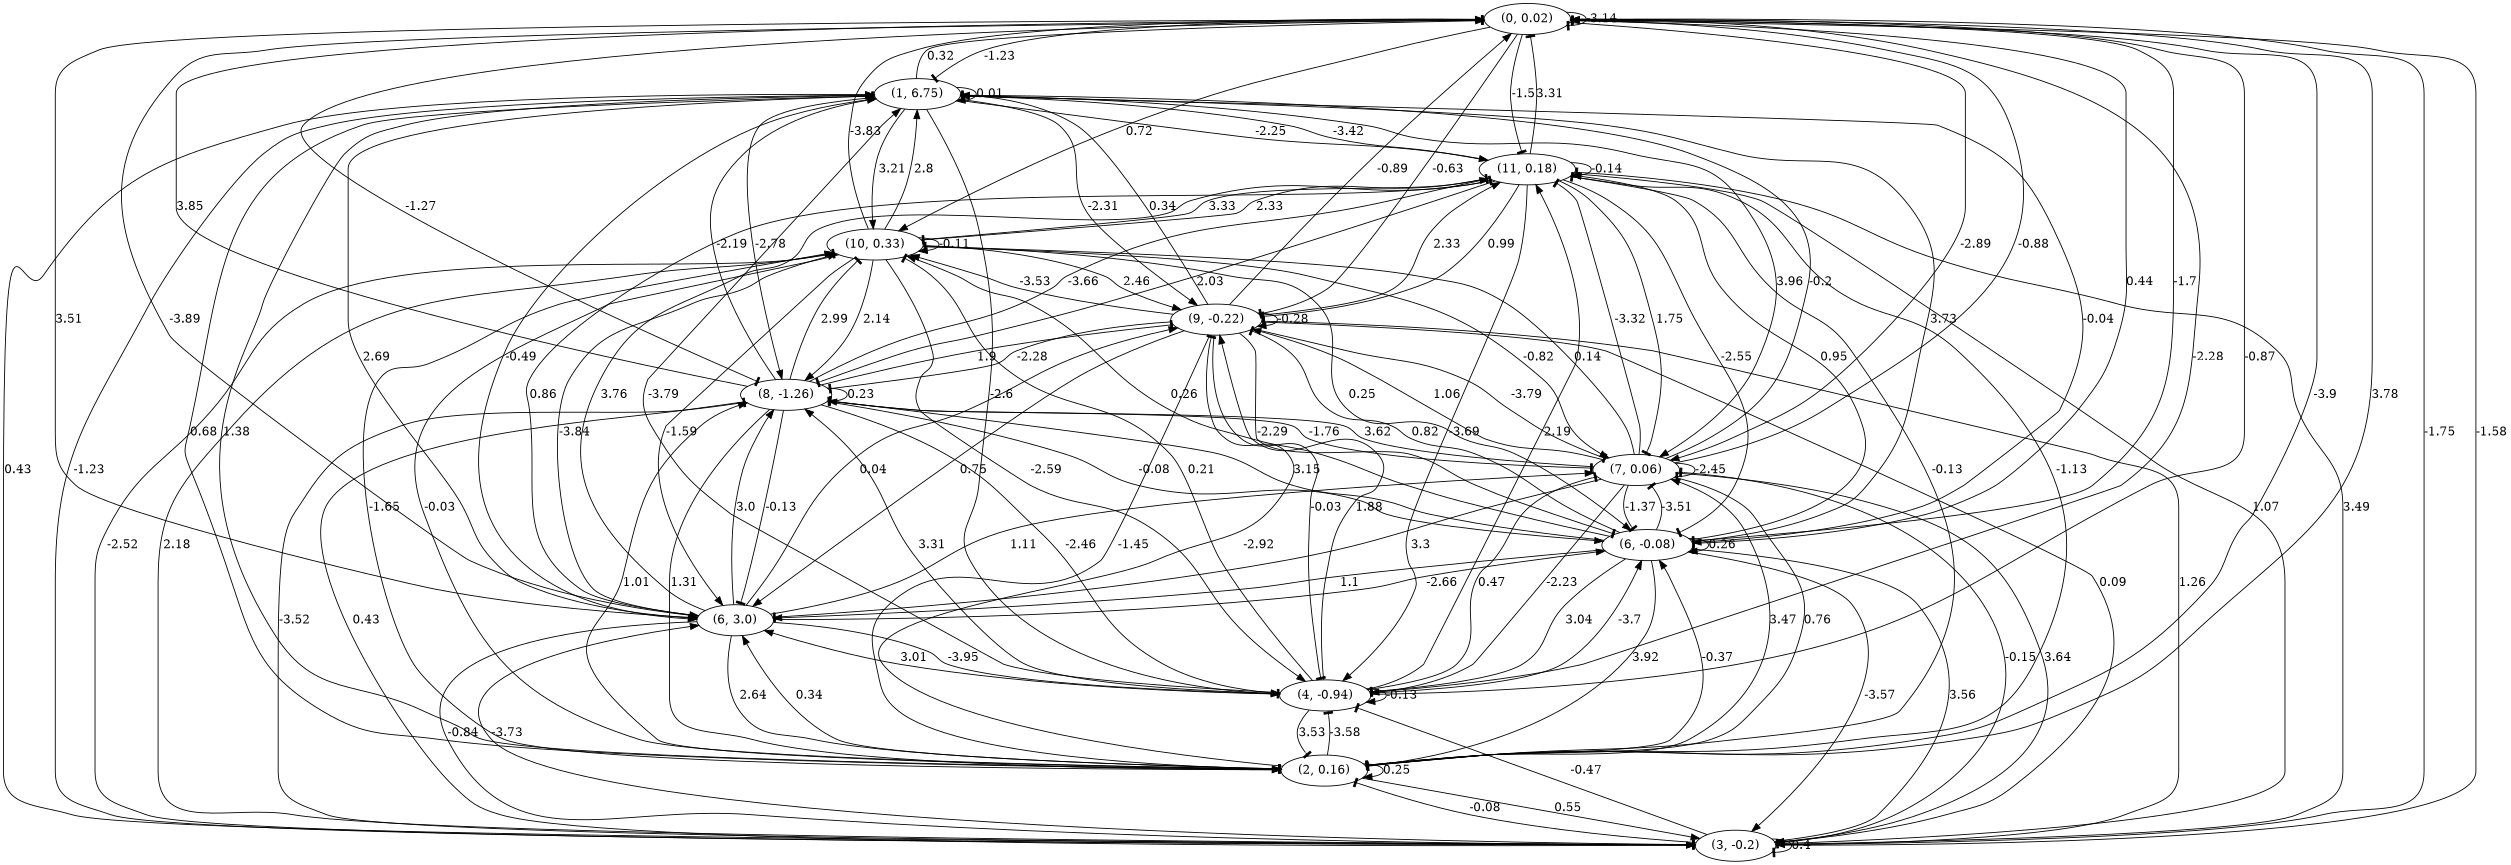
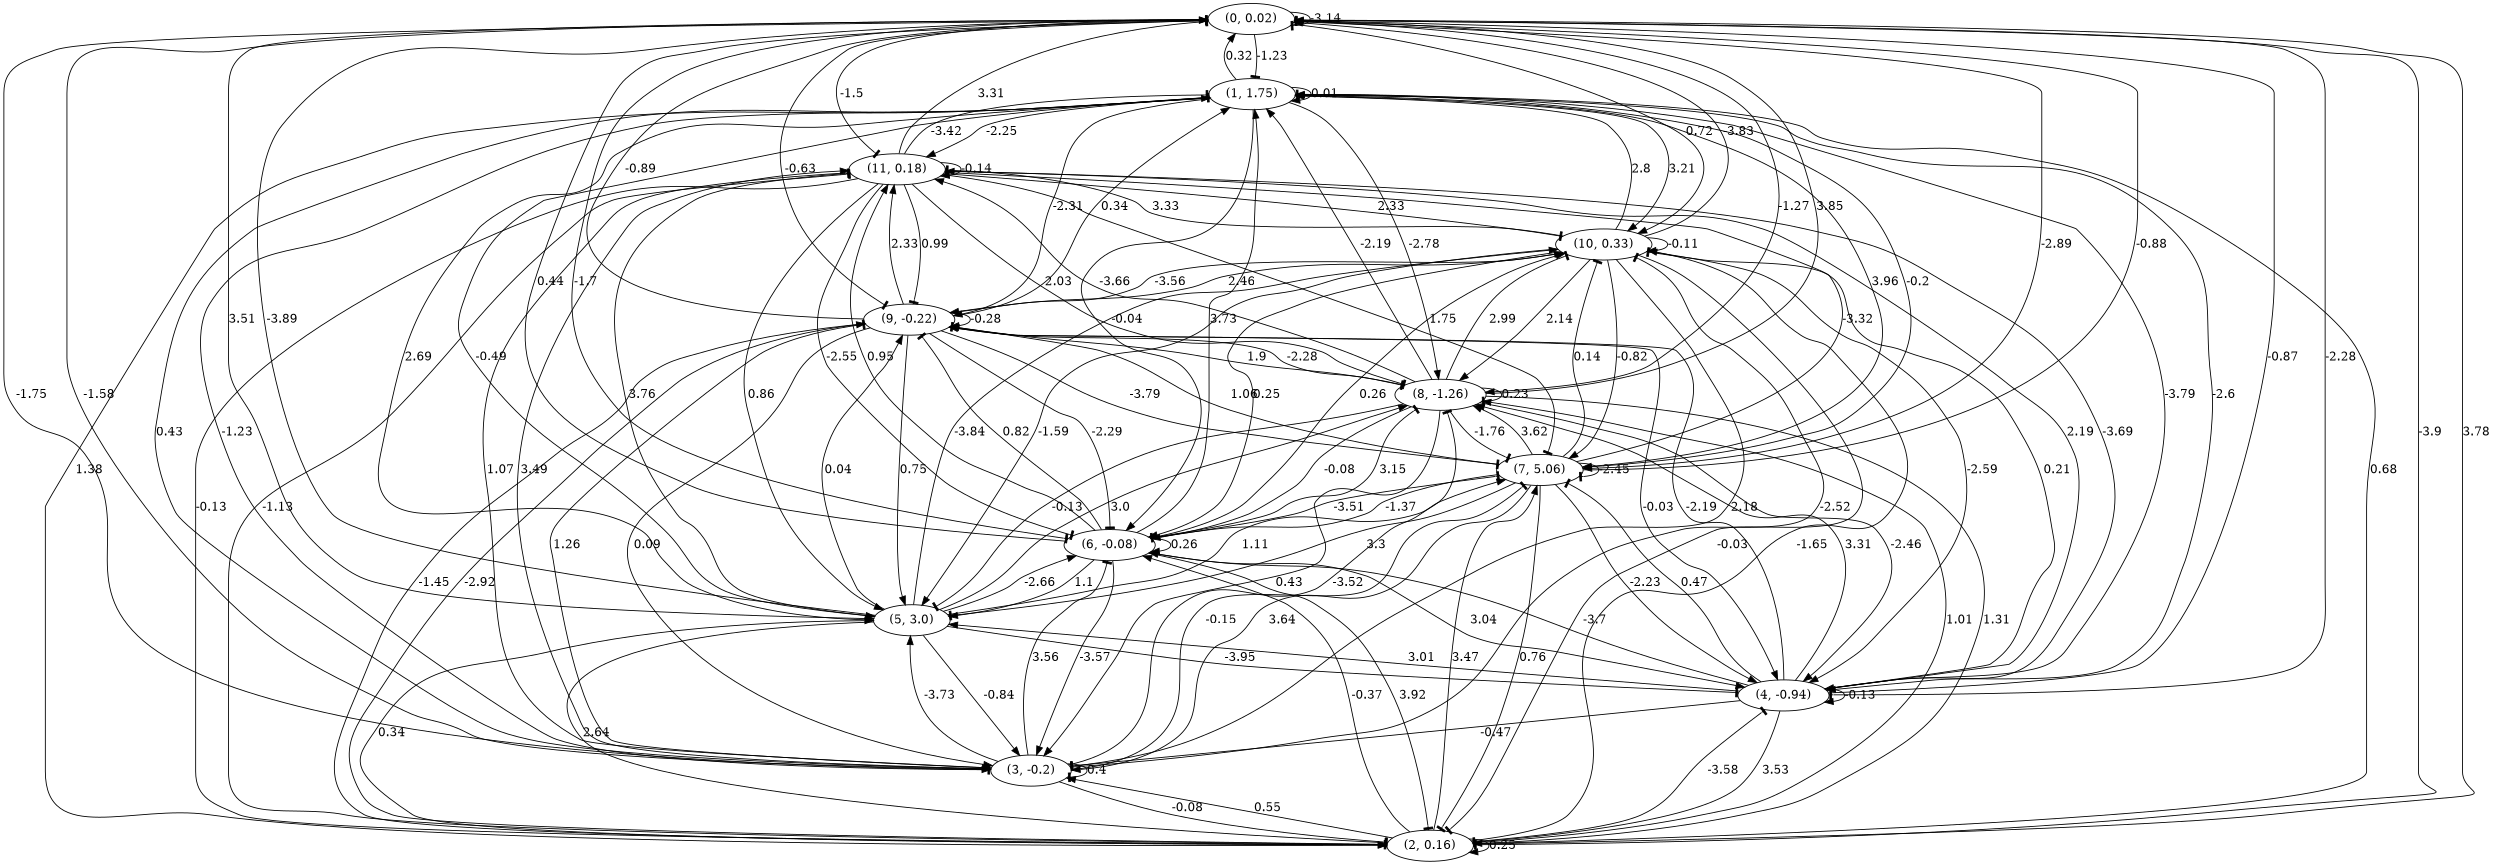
(626, 56) -> (1731, 98)
(917, 94) -> (1252, 94)
(1035, 282) -> (1171, 282)
(1636, 470) -> (1540, 470)
(1318, 471) -> (1659, 375)
(1369, 508) -> (1702, 508)
(2257, 518) -> (491, 521)
(2343, 528) -> (532, 592)
(735, 620) -> (912, 620)
(902, 630) -> (373, 806)
(1522, 665) -> (1440, 619)
(1533, 772) -> (1424, 732)
